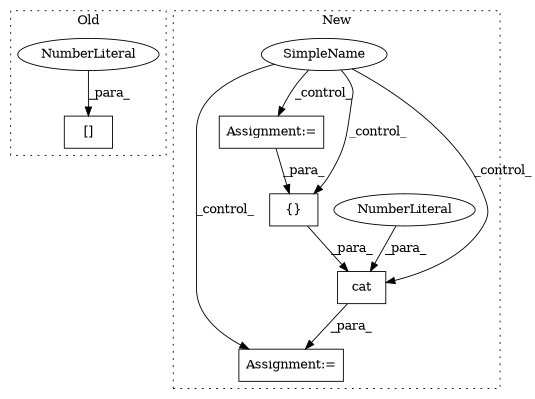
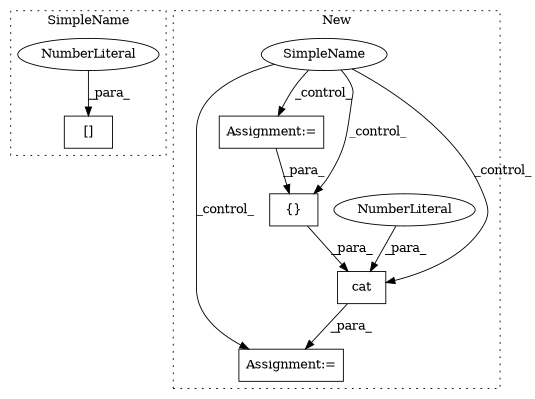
(88, 21) -> (88, 21)
